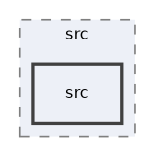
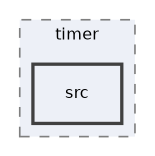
(77, 35) -> (77, 35)
